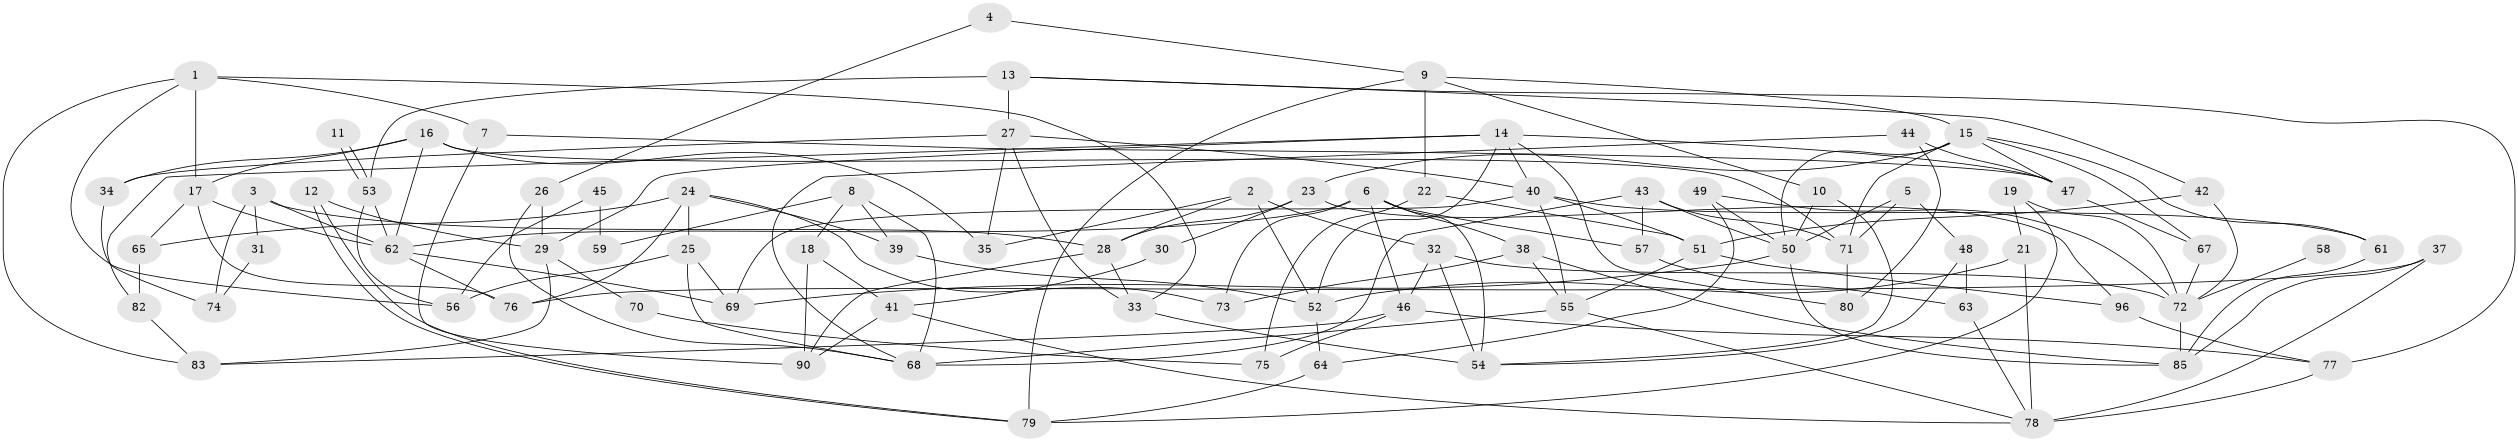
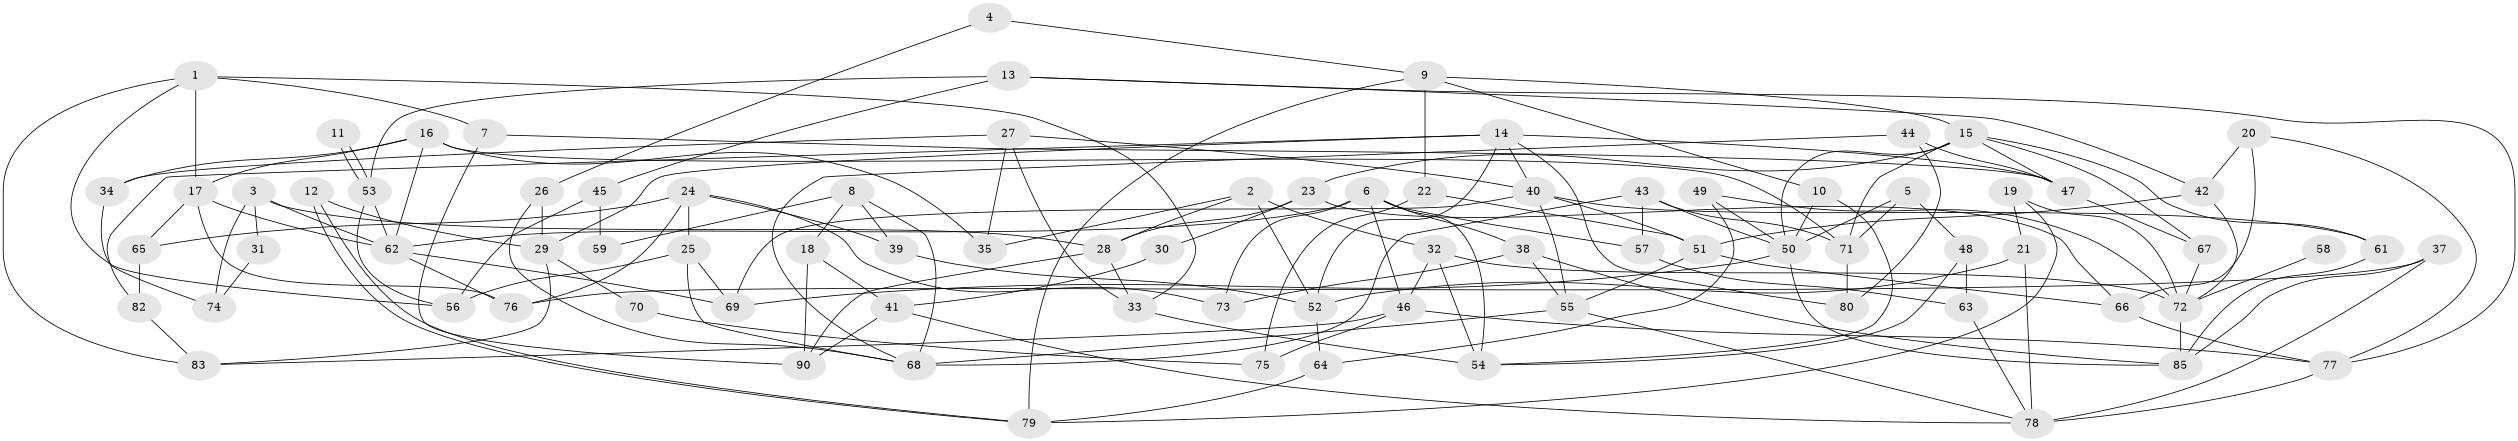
(1009, 105) -> (802, 127)
none -> (2249, 134)
(2123, 308) -> (2123, 308)
